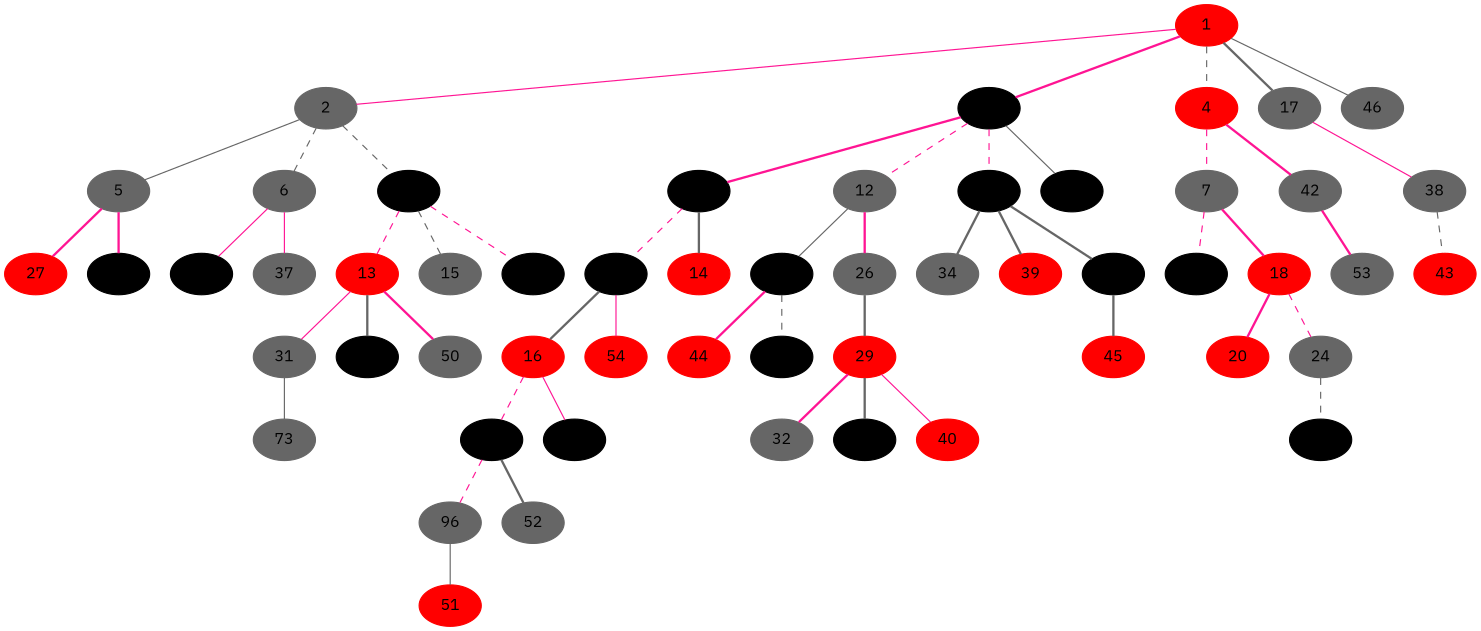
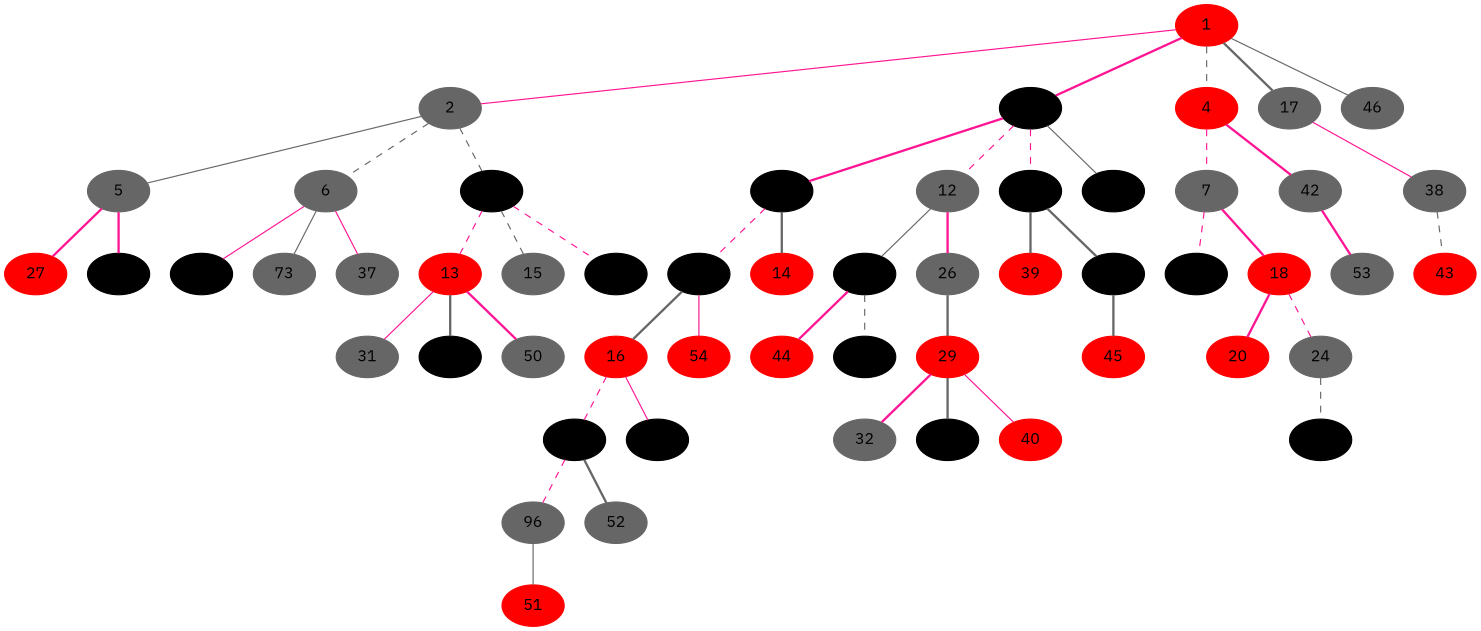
(948, 274) -> none
(284, 398) -> (305, 233)
